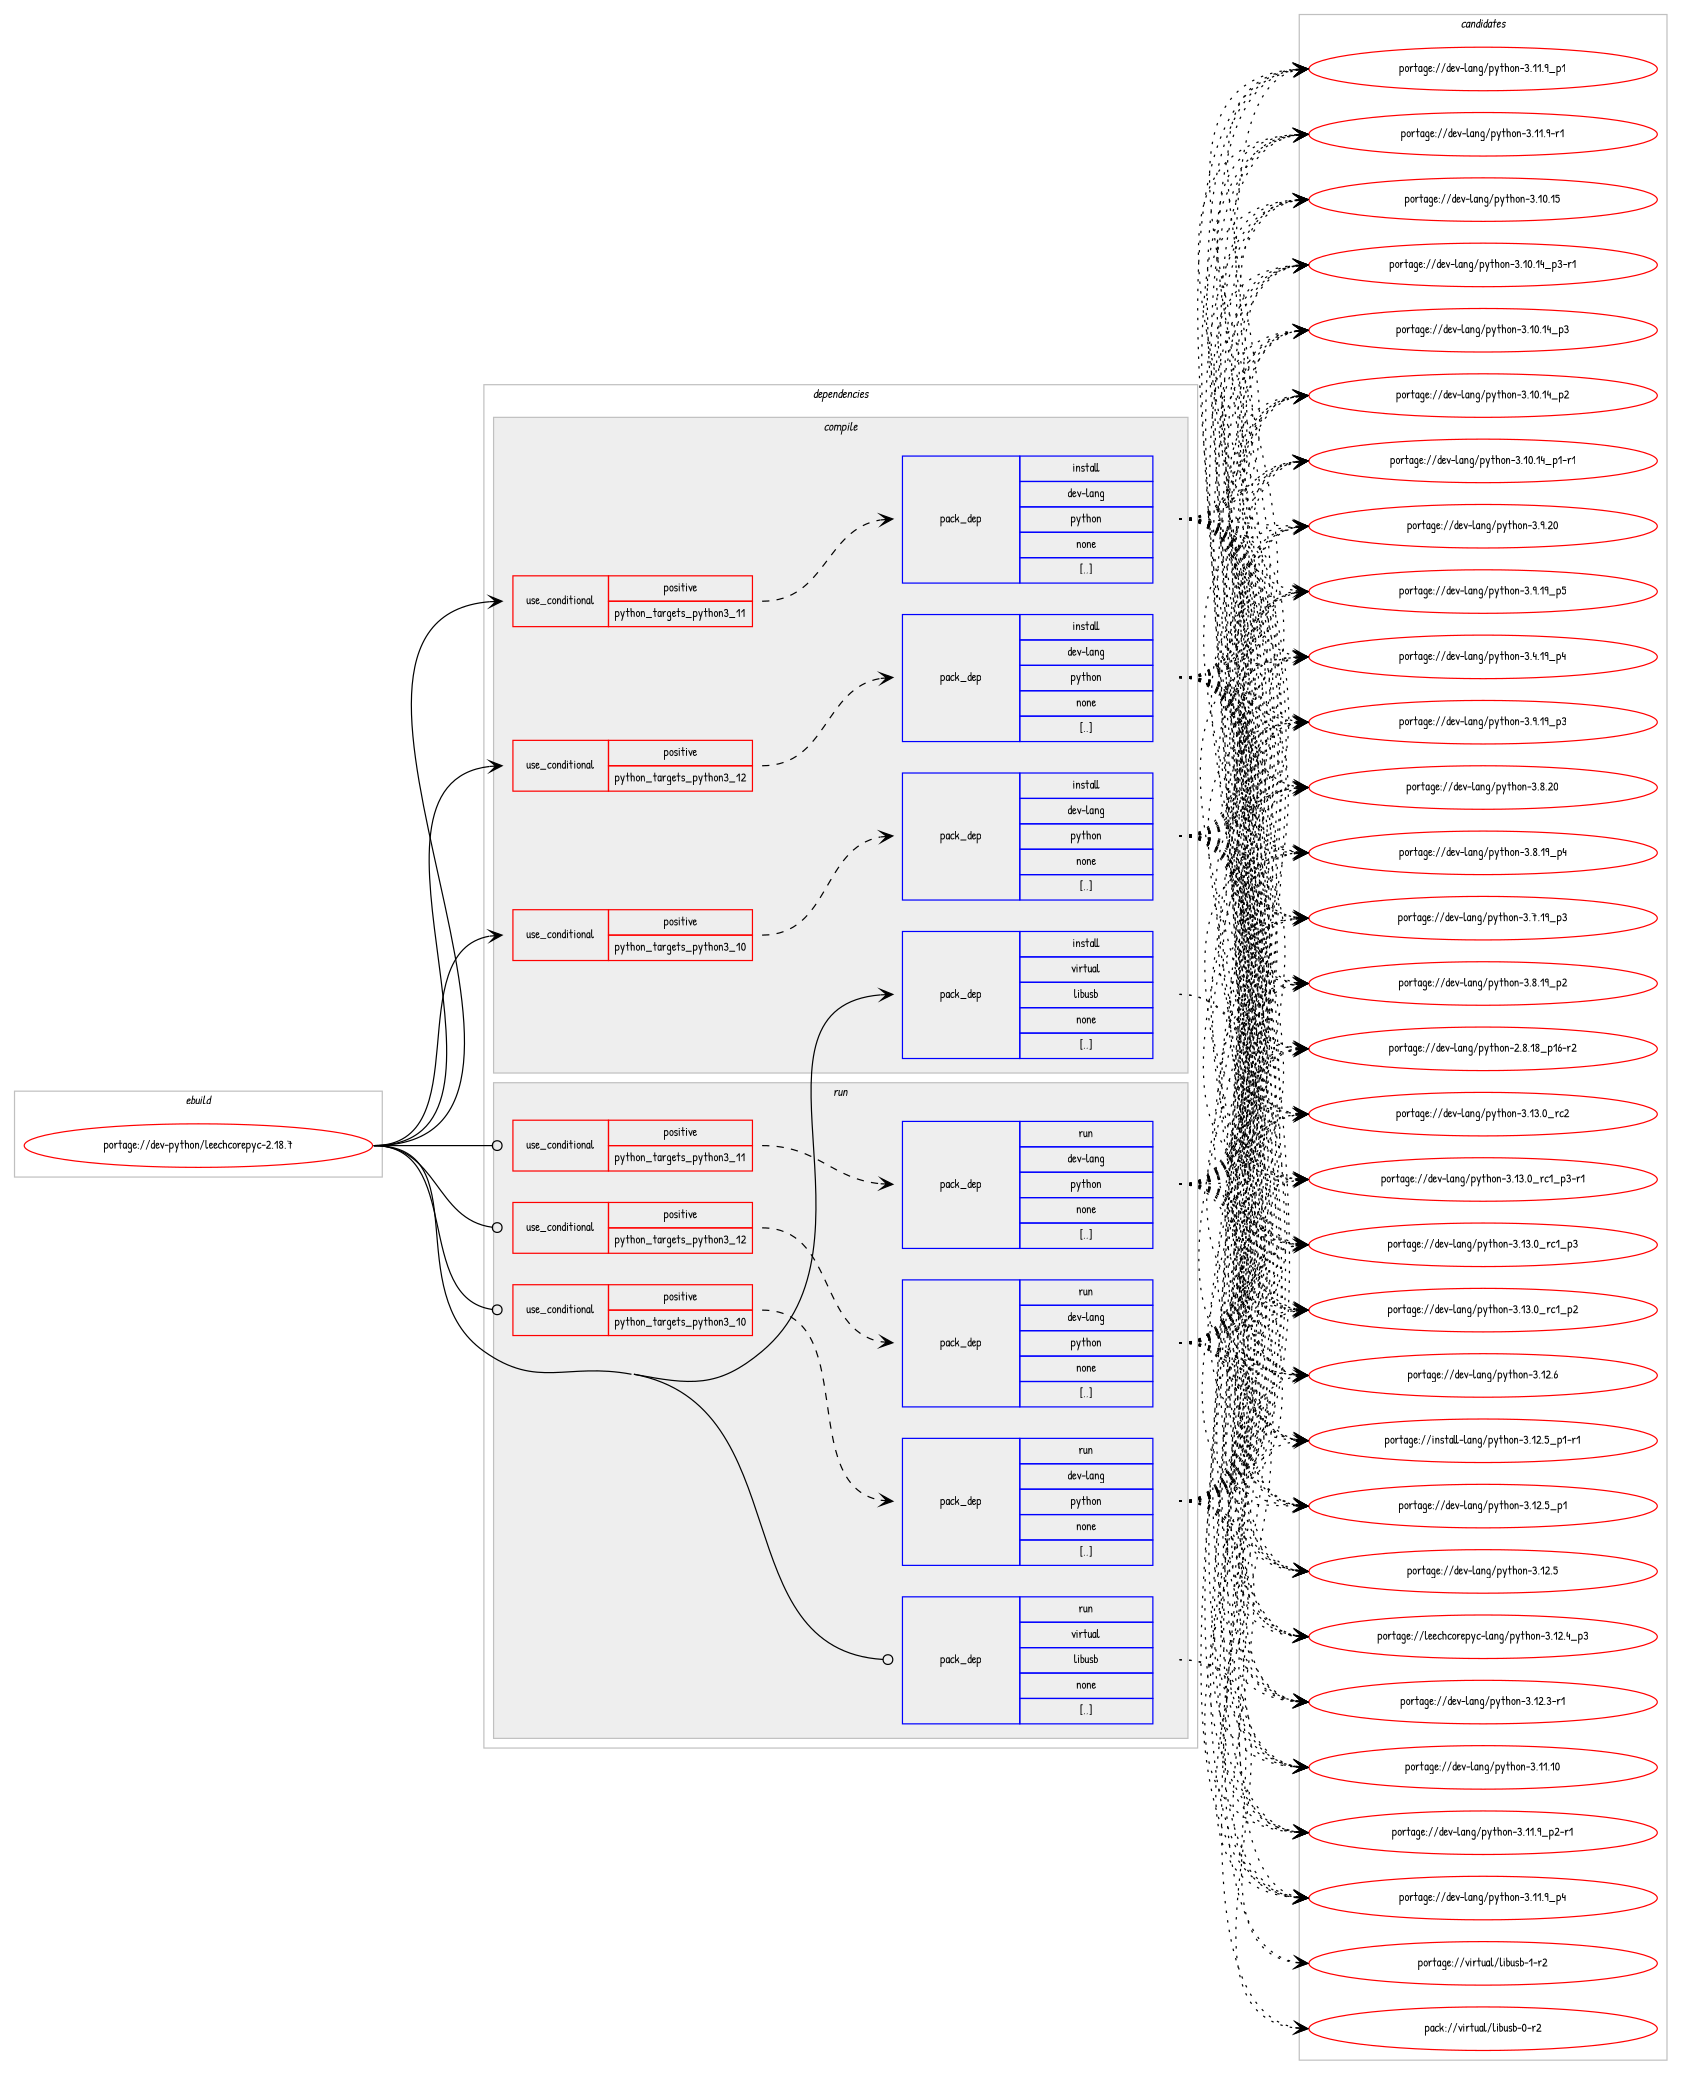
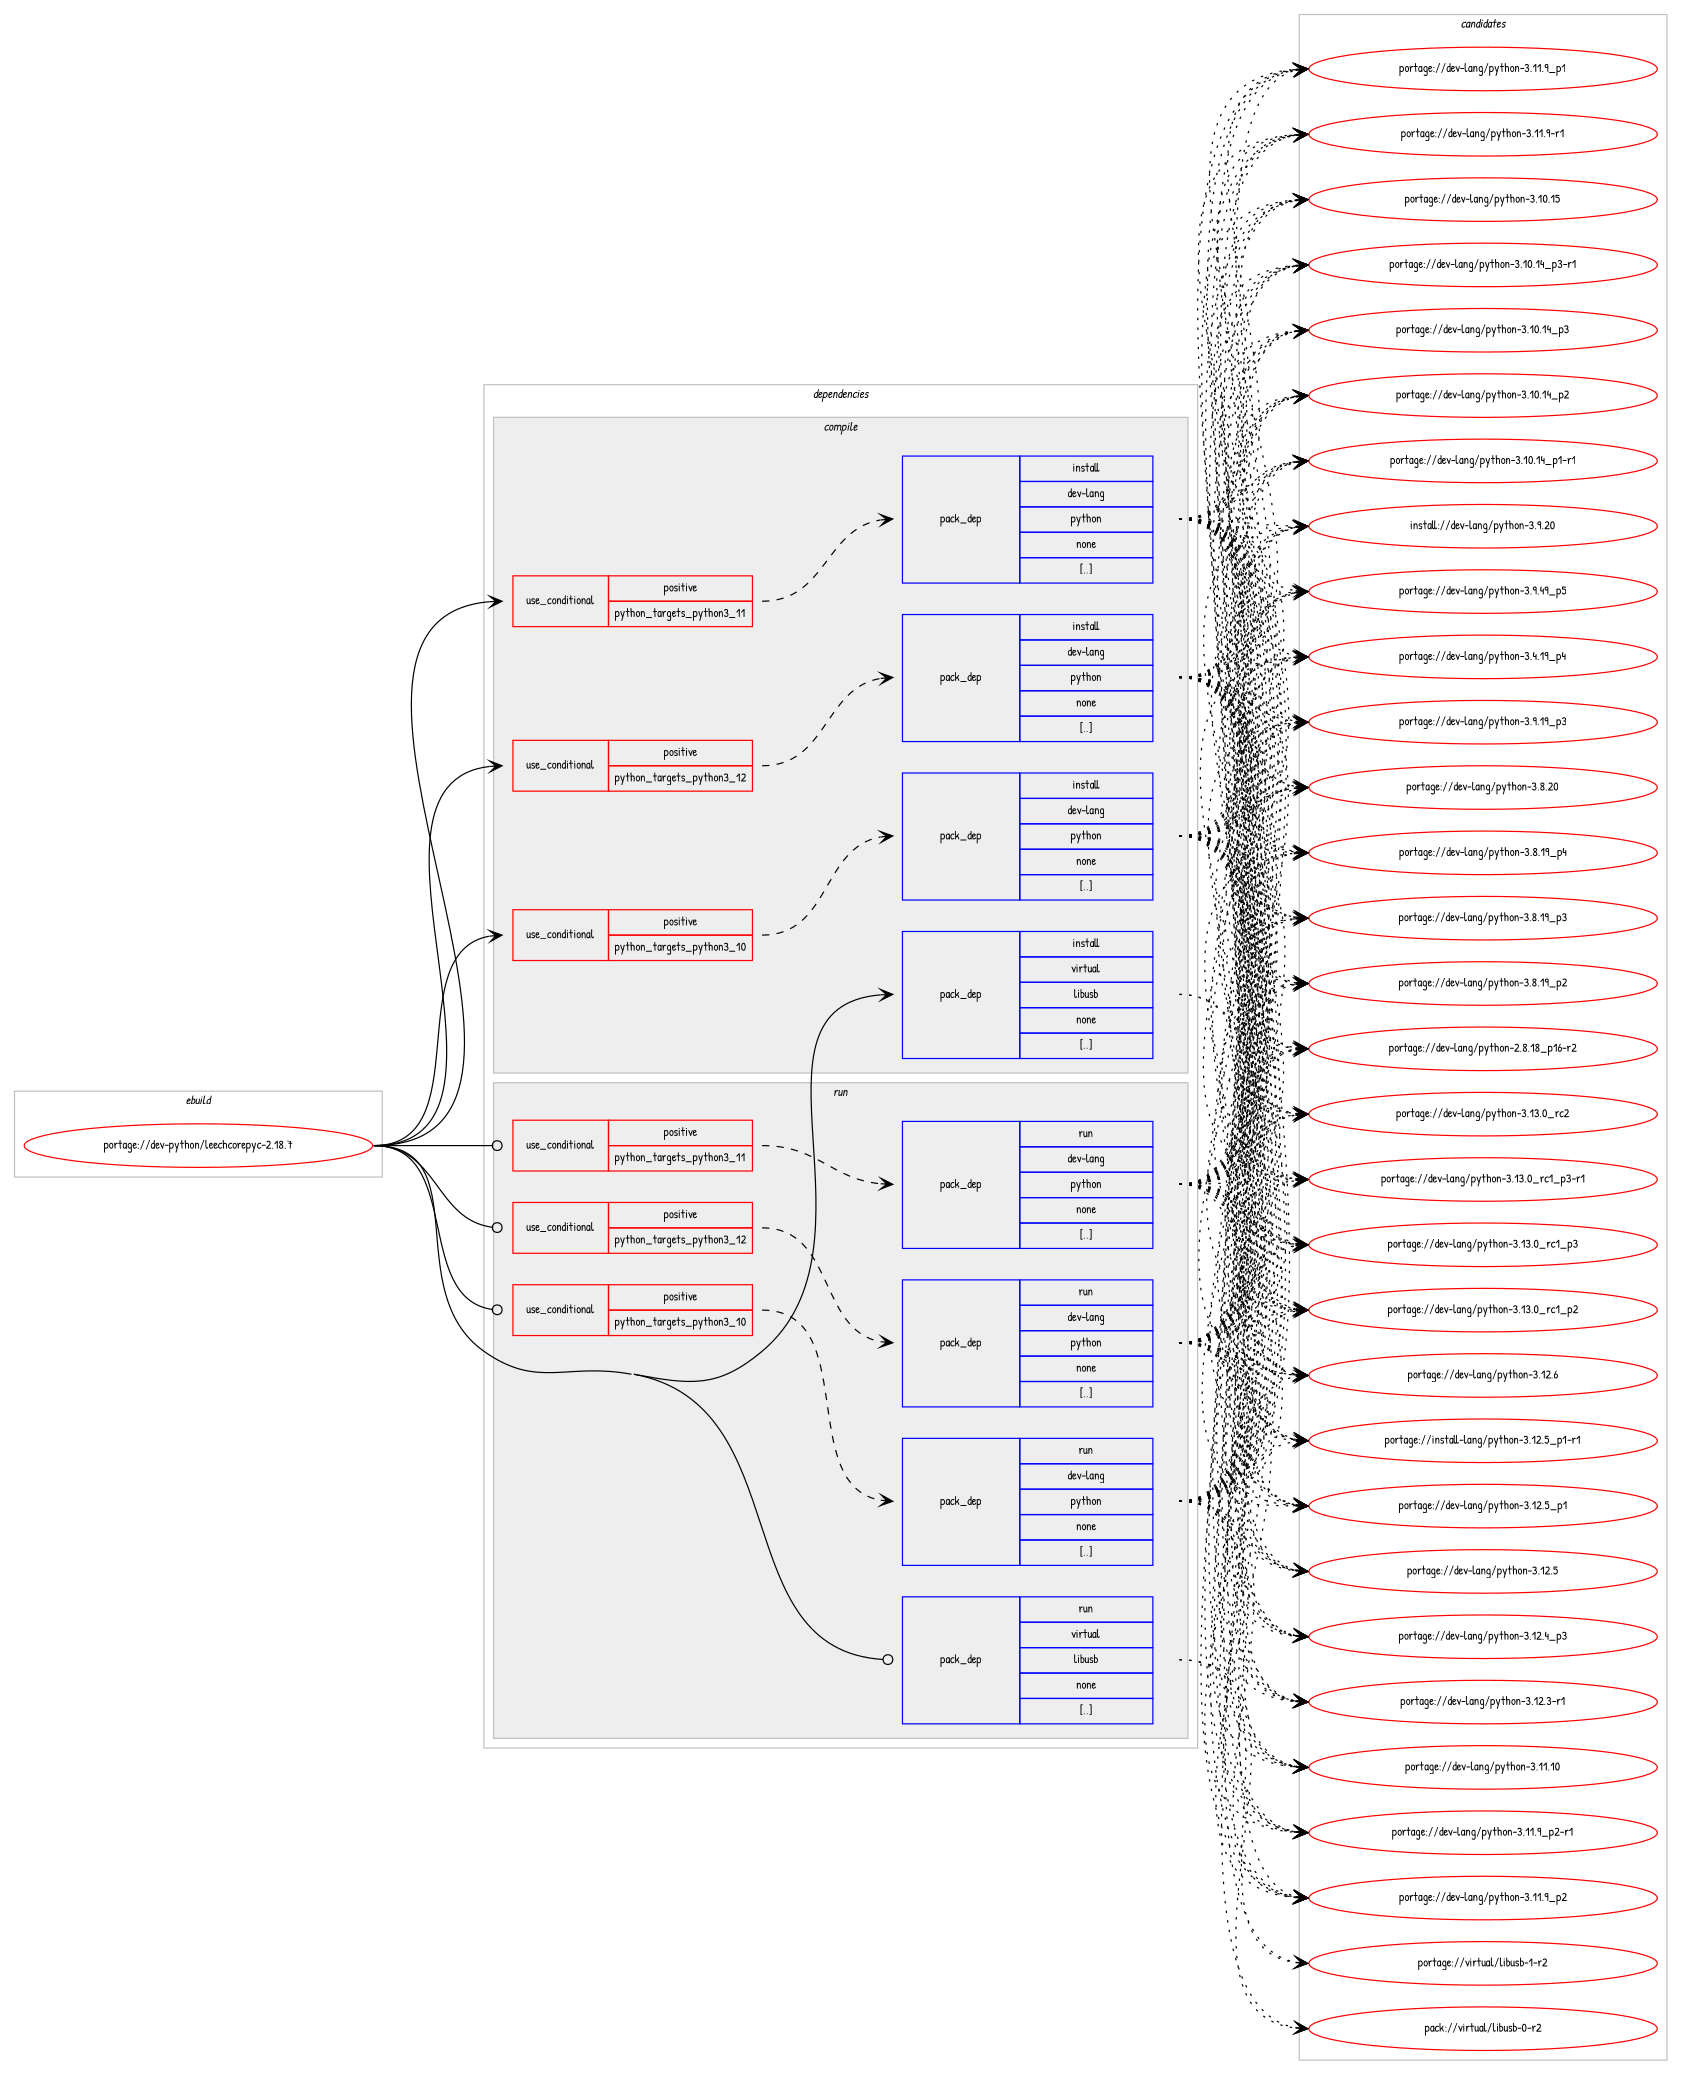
(1483, 526) -> (1483, 526)
(1483, 592) -> (1483, 592)
(1483, 918) -> (1483, 918)
(1483, 1637) -> (1483, 1637)
(1483, 1898) -> (1483, 1898)
